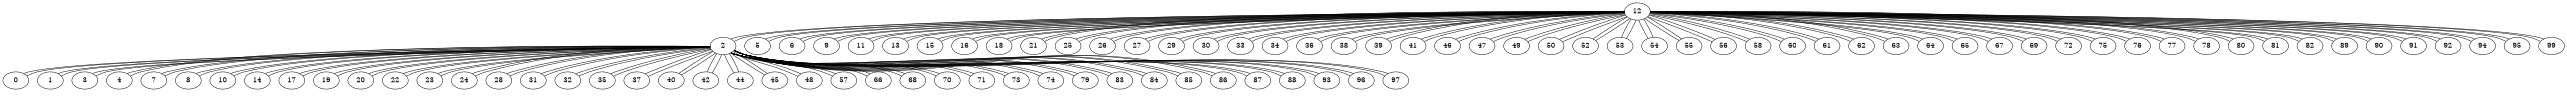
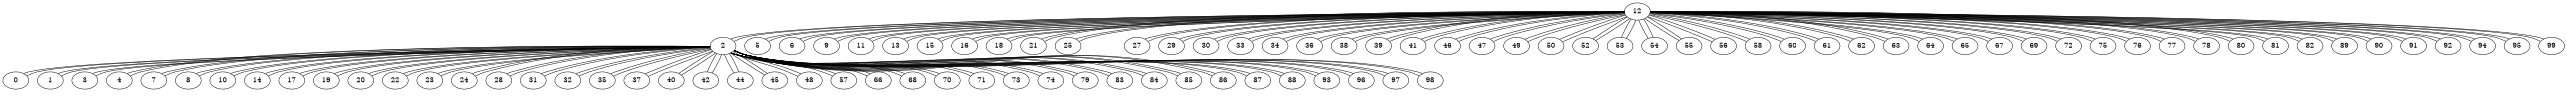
(1103, 46) -> none
none -> (1430, 80)
